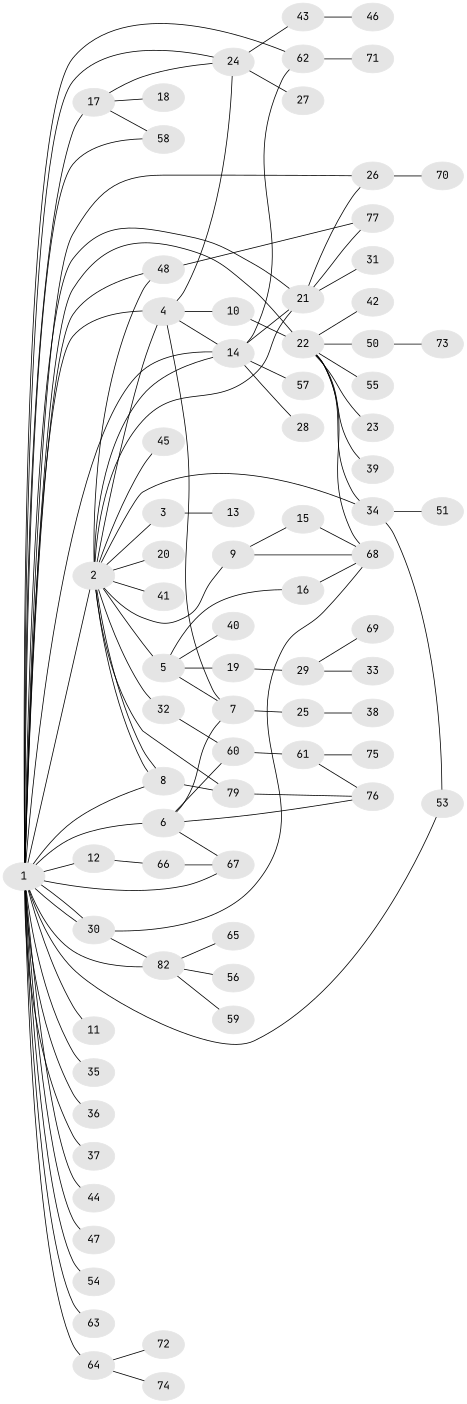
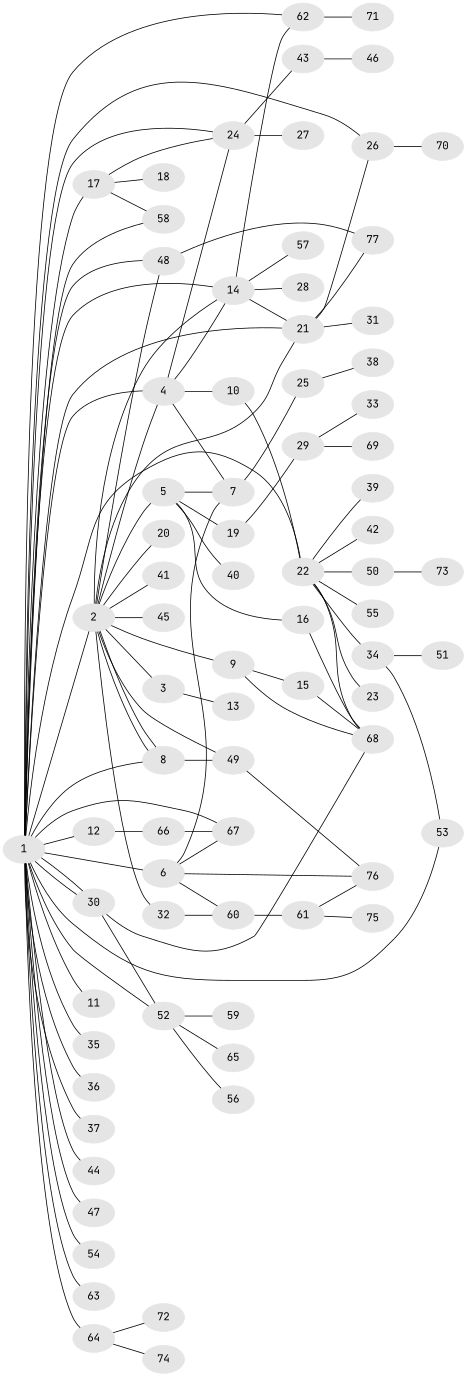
(209, 474) -> none
(233, 794) -> (233, 760)
(164, 966) -> (164, 1016)
